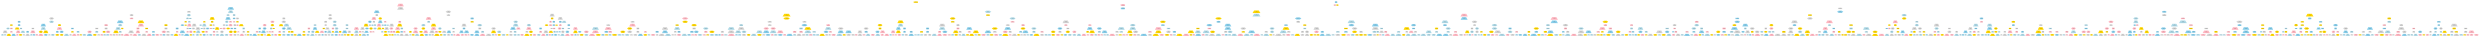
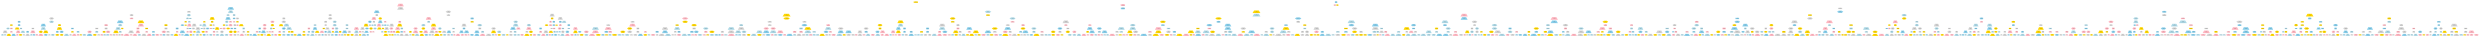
(224, 25) -> (224, 25)
(59, 28) -> (59, 28)
(265, 28) -> (265, 28)
(1092, 32) -> (1092, 32)
(1065, 35) -> none
